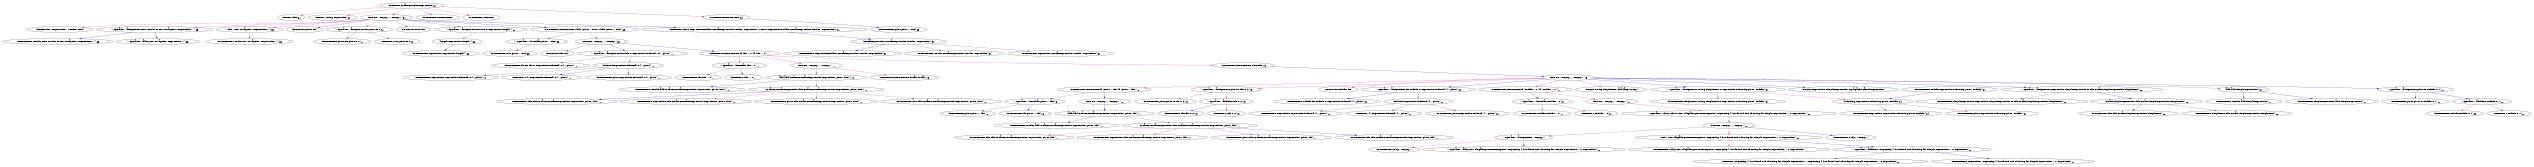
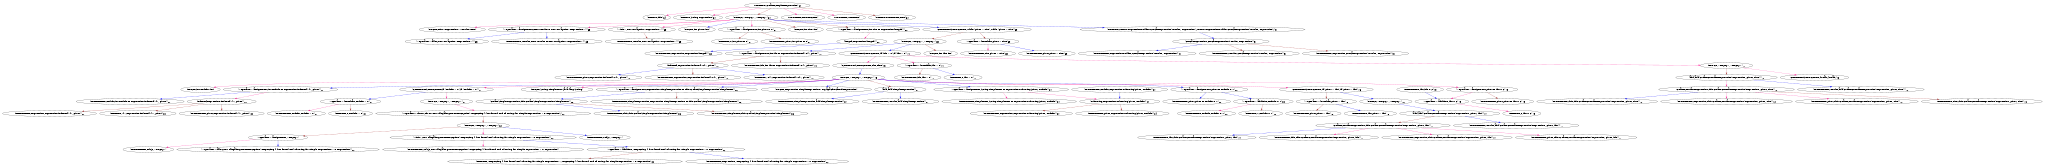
(812, 23) -> (1017, 47)
(1204, 107) -> (1430, 95)
